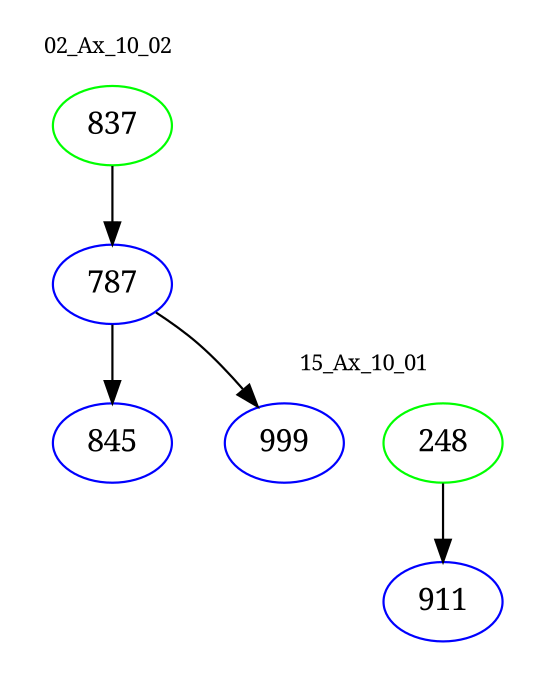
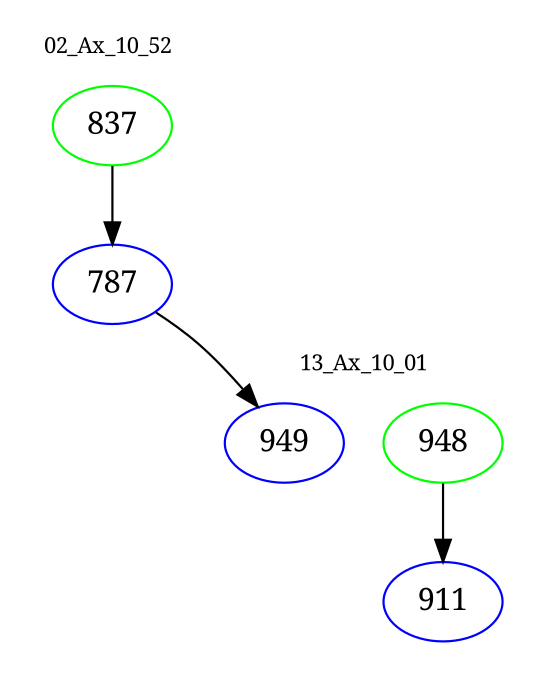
(108, 47) -> (108, 47)
(364, 365) -> (364, 365)
(112, 443) -> none
(284, 443) -> (284, 443)
(443, 443) -> (443, 443)
